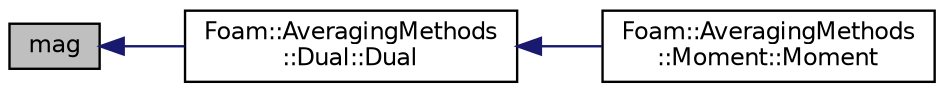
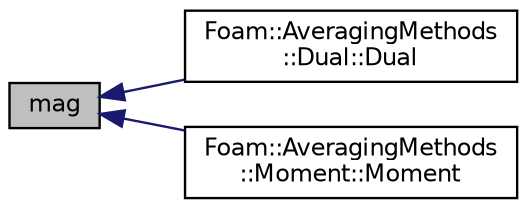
(571, 46) -> (154, 125)
